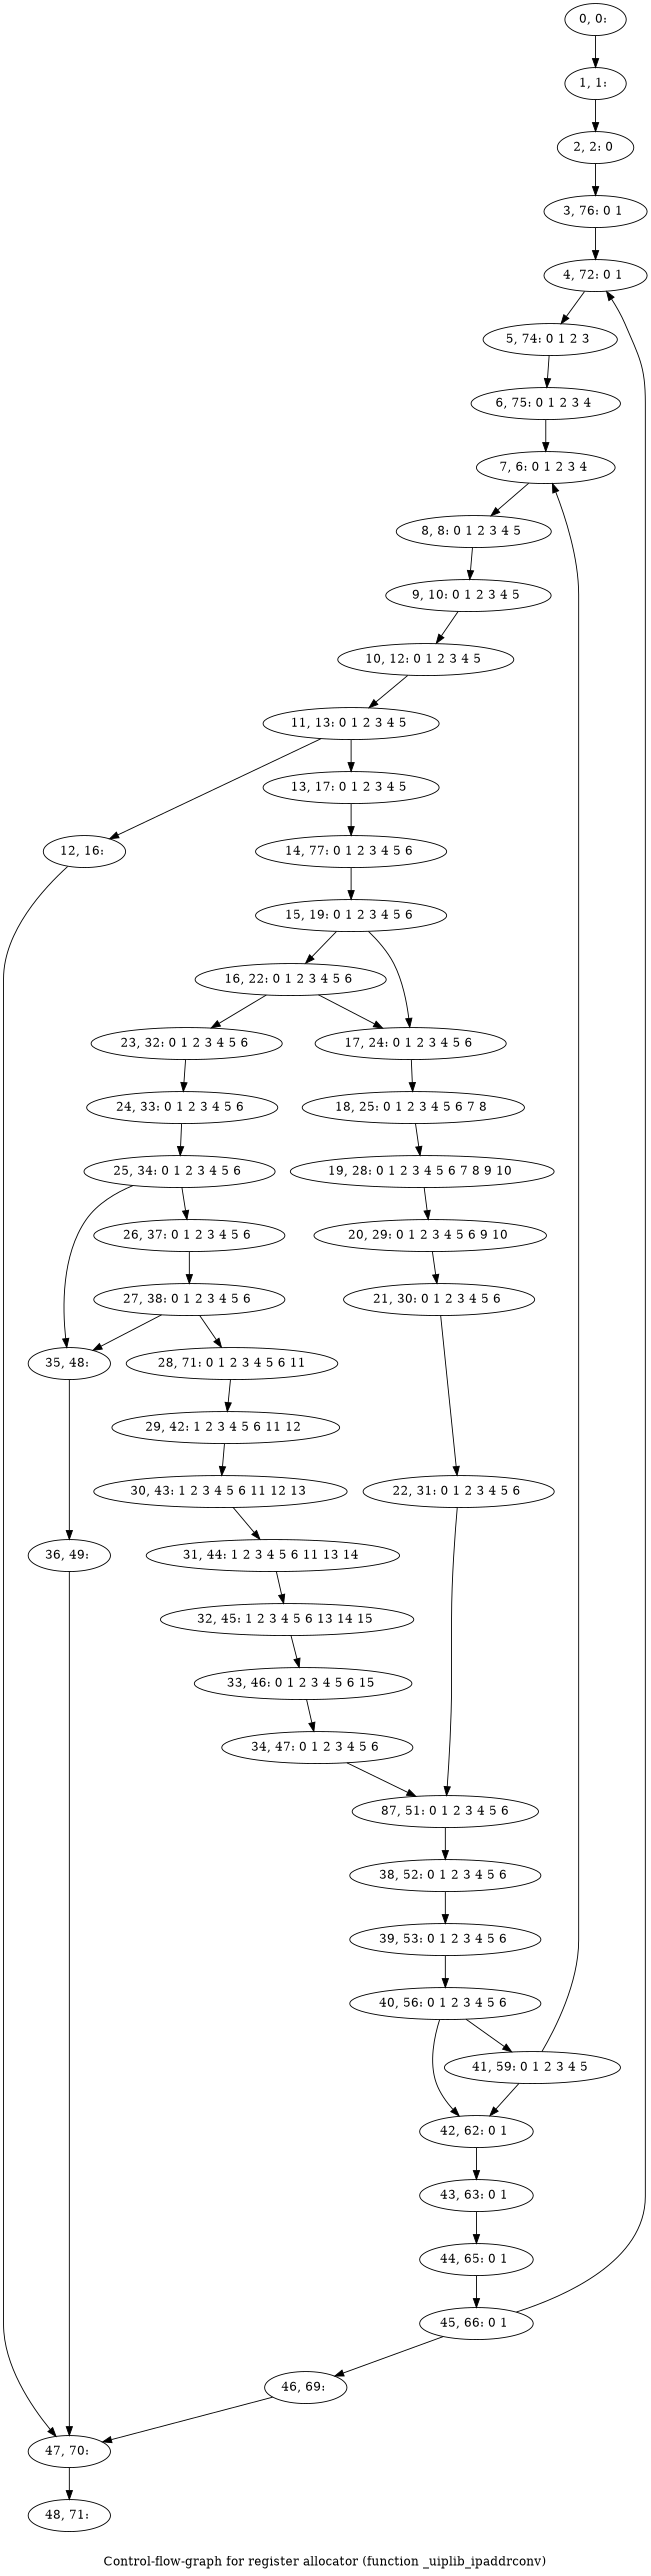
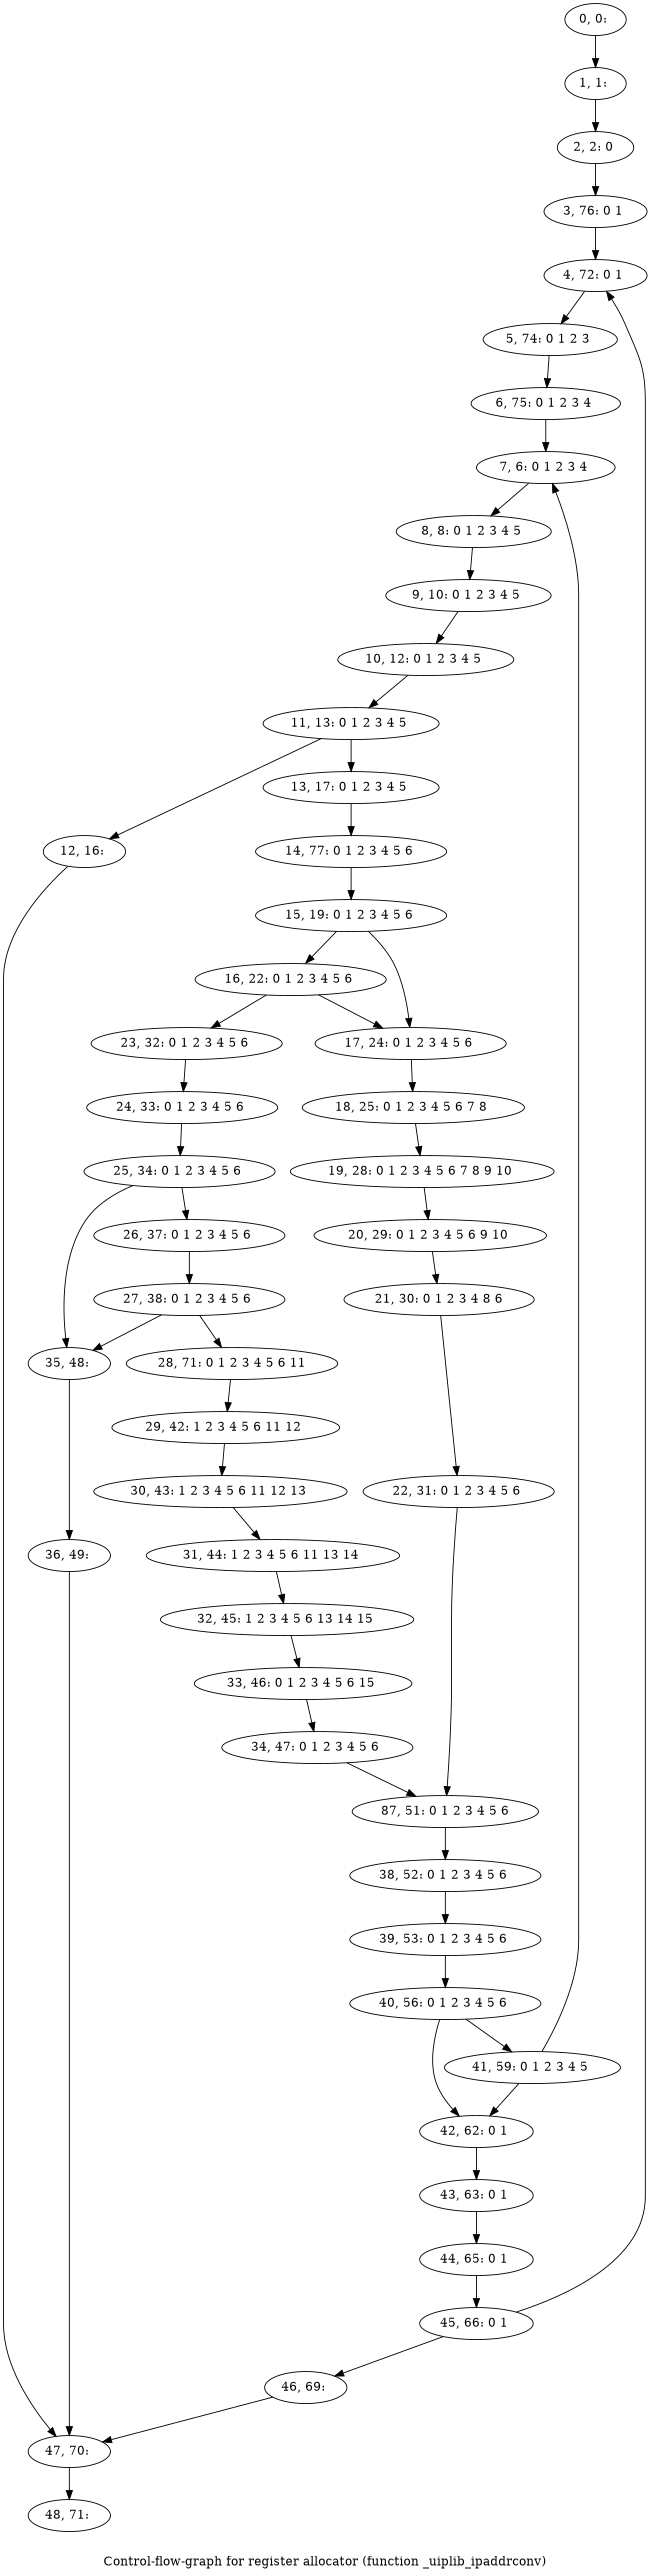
(439, 1300) -> (439, 1300)
